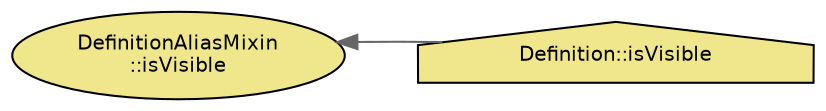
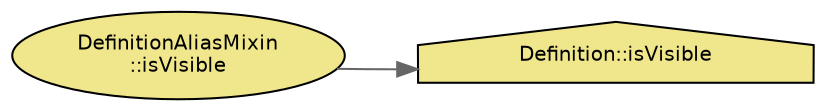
(400, 42) -> (367, 69)
